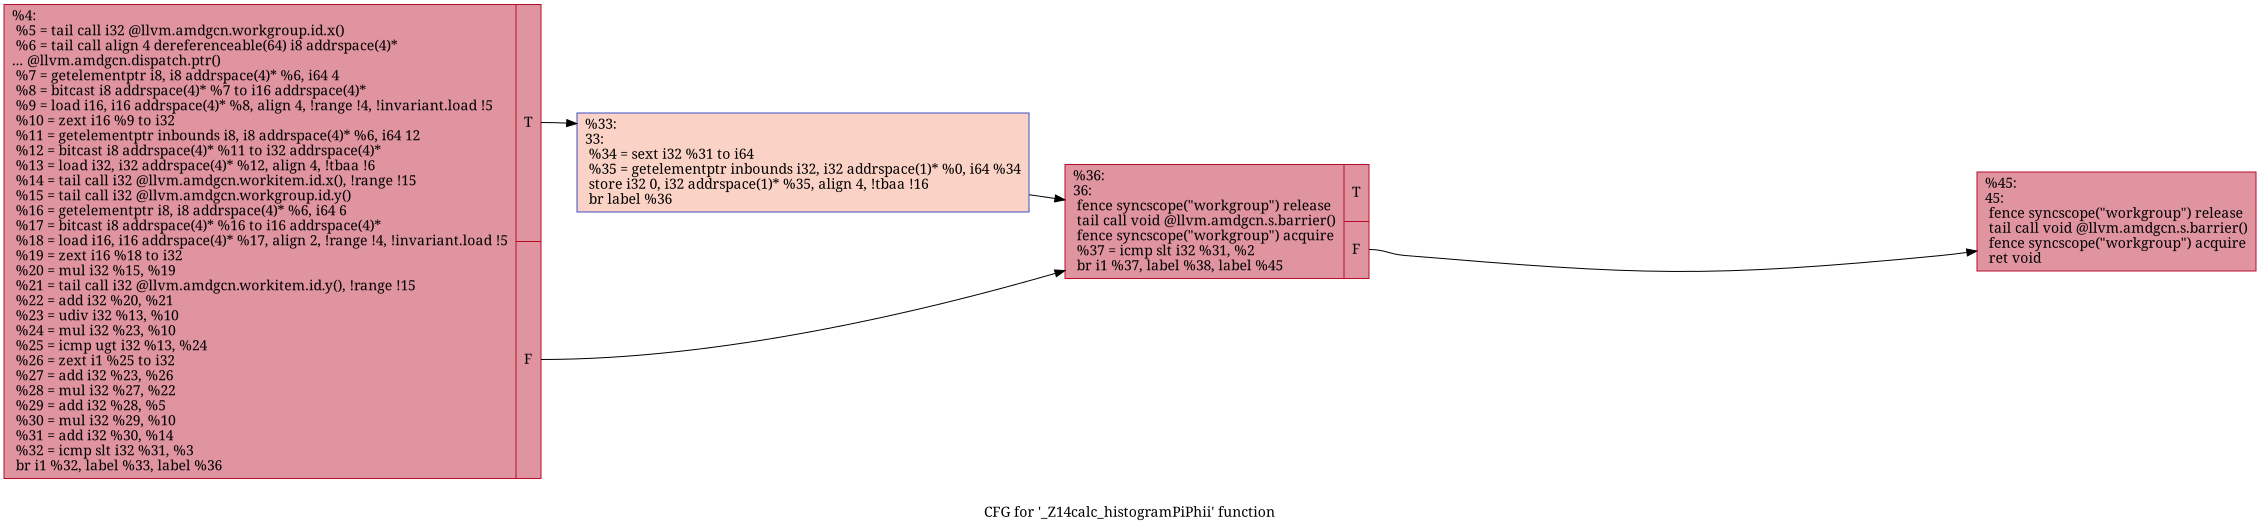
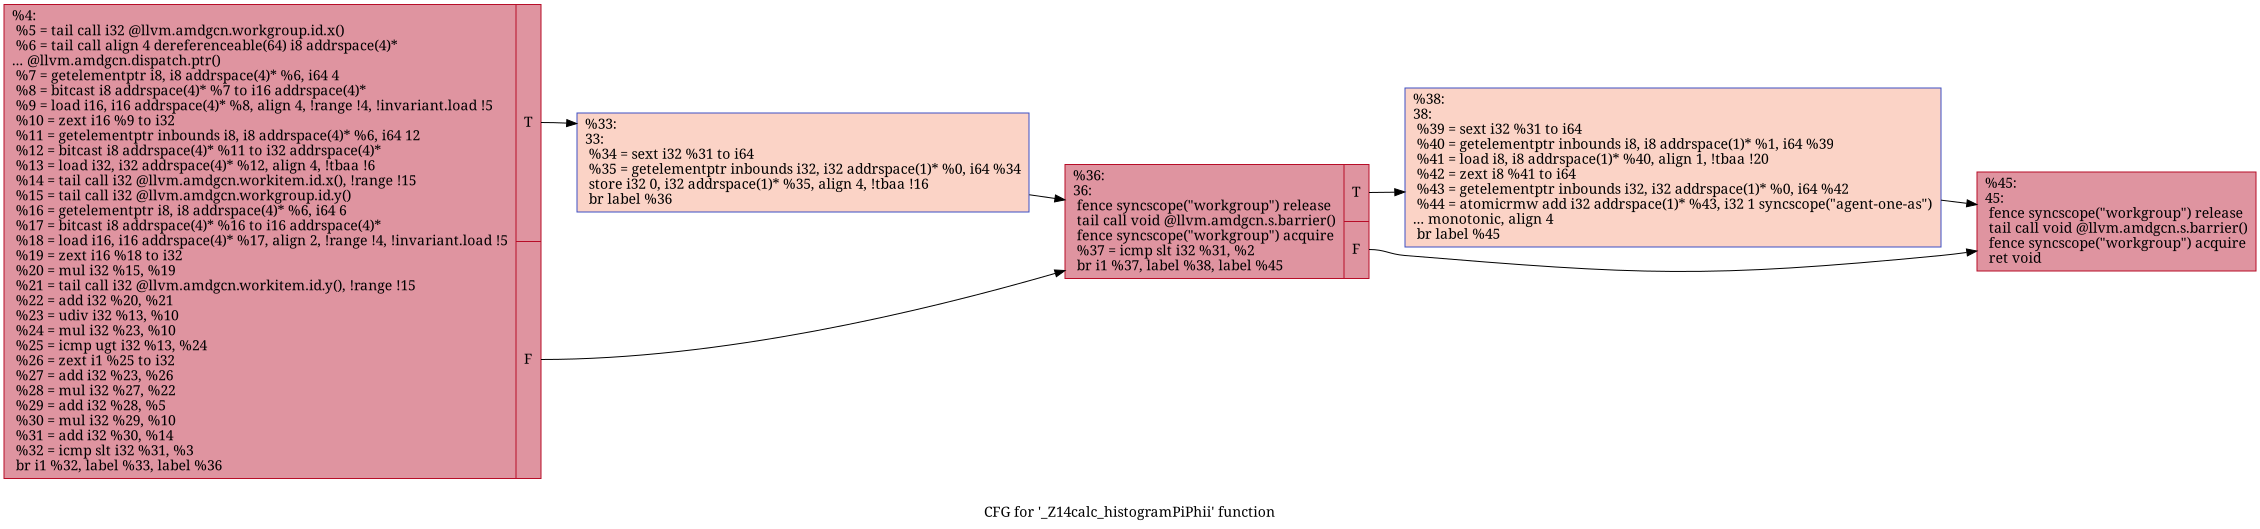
none -> (1673, 168)
